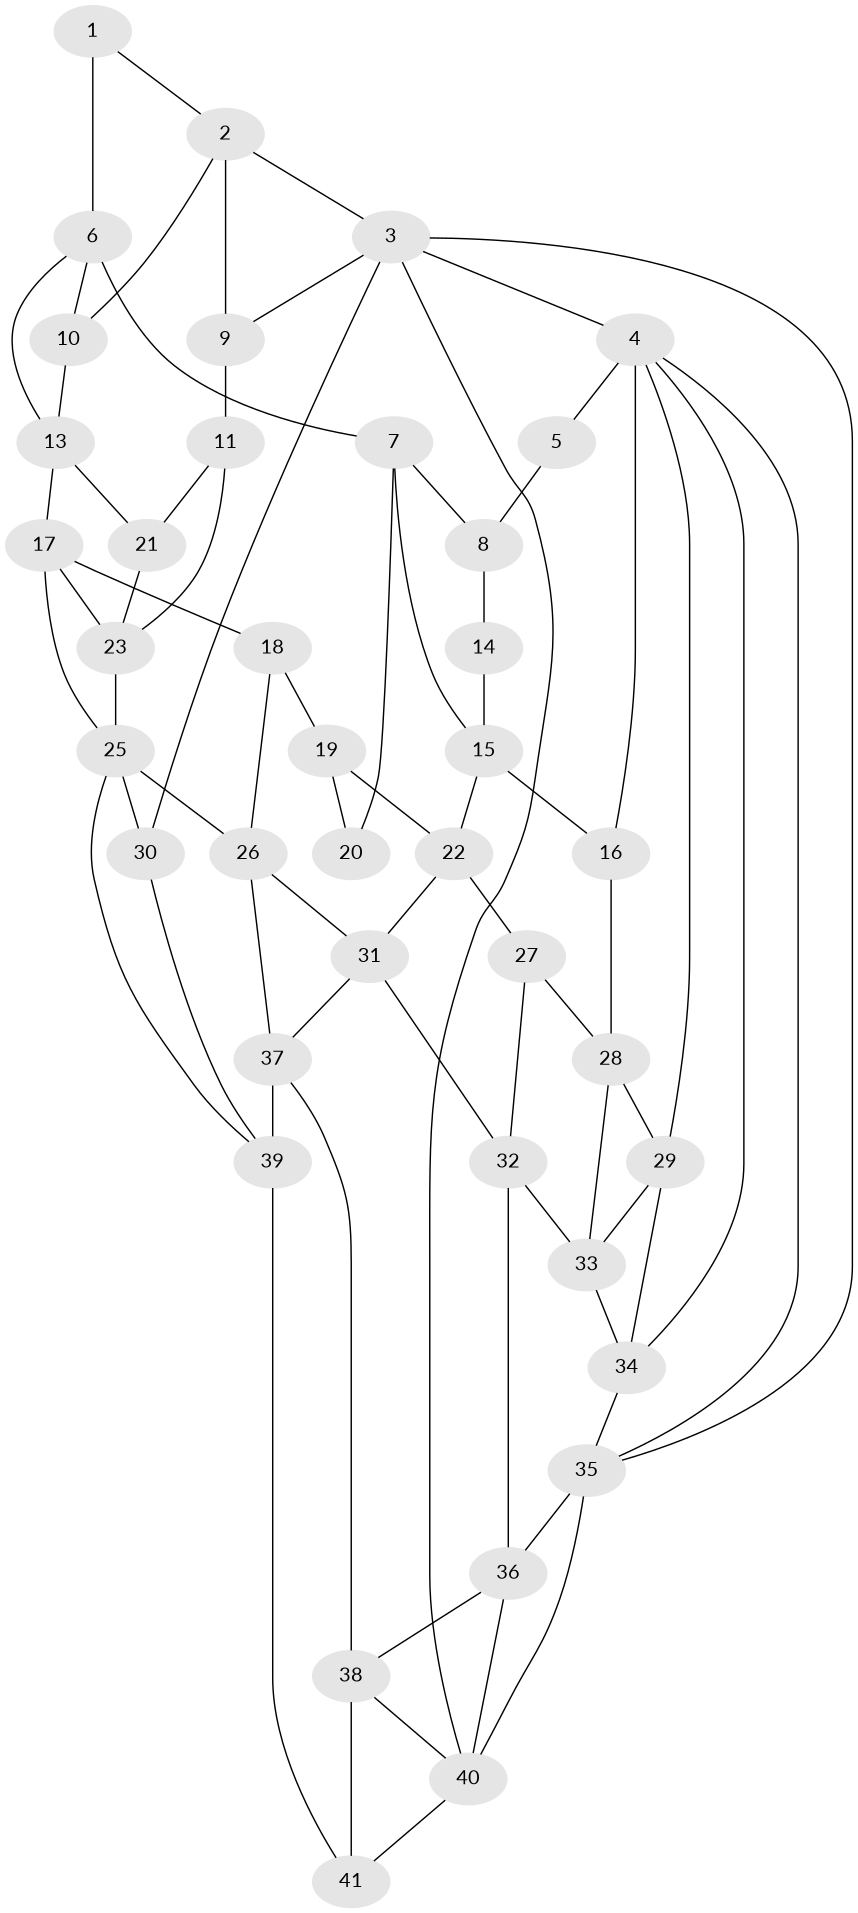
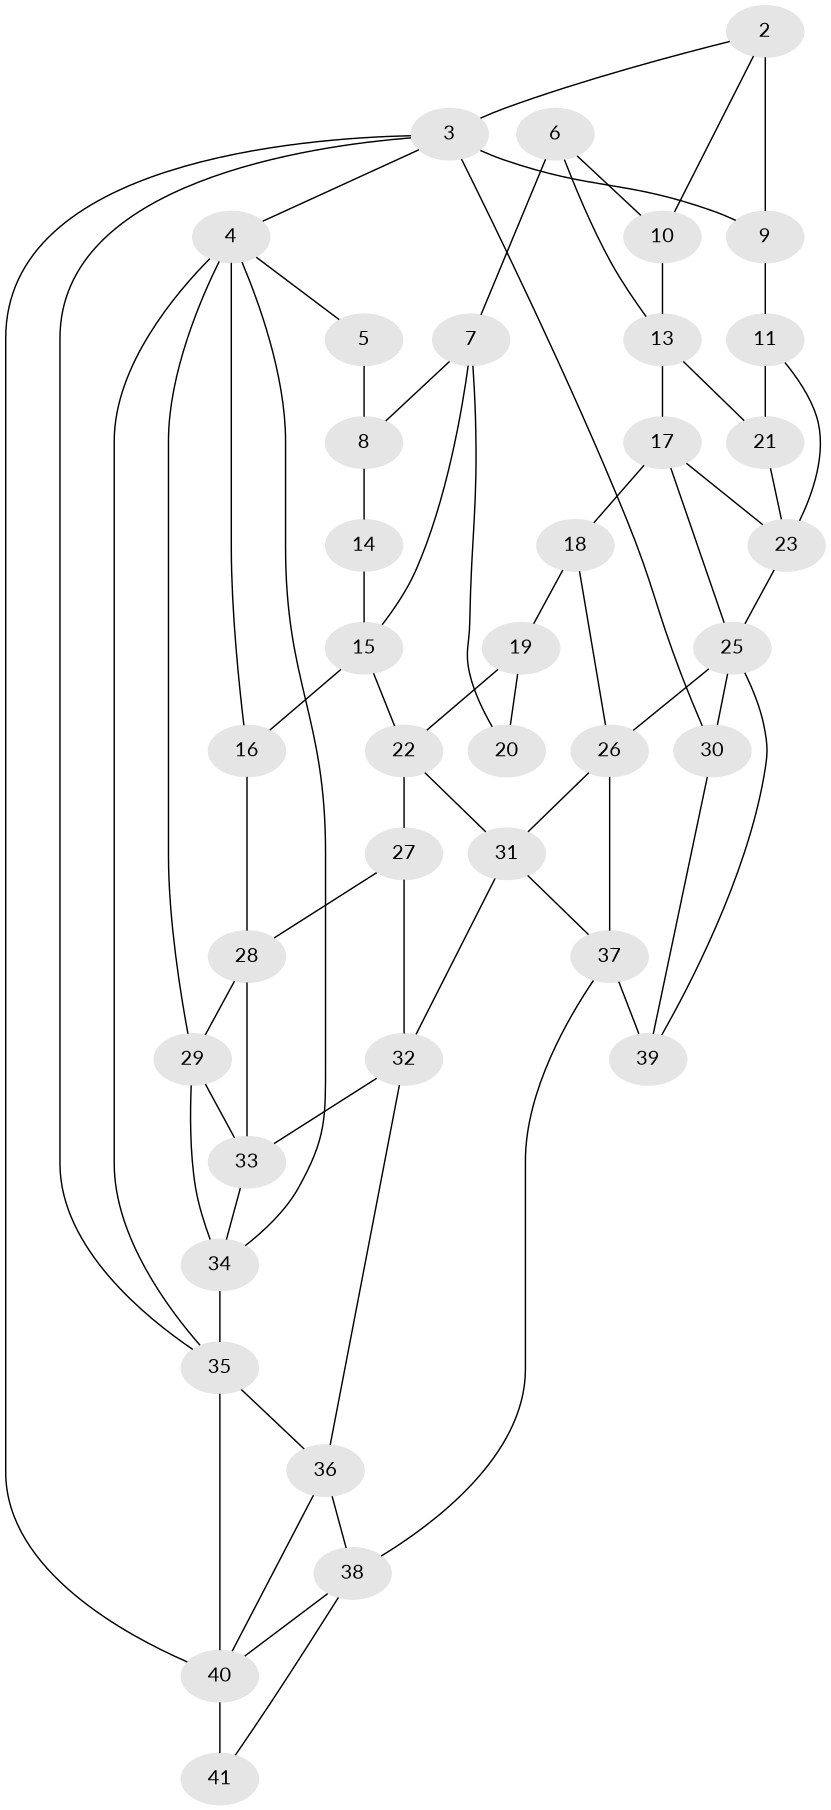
(93, 31) -> none
(273, 1529) -> none
